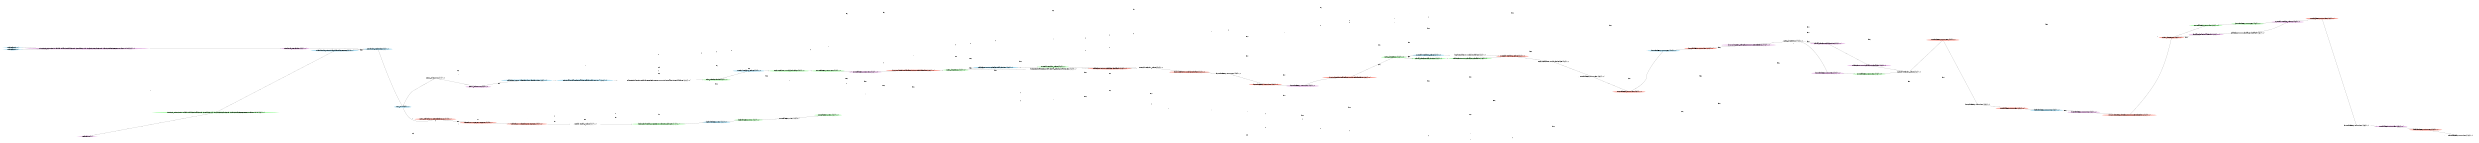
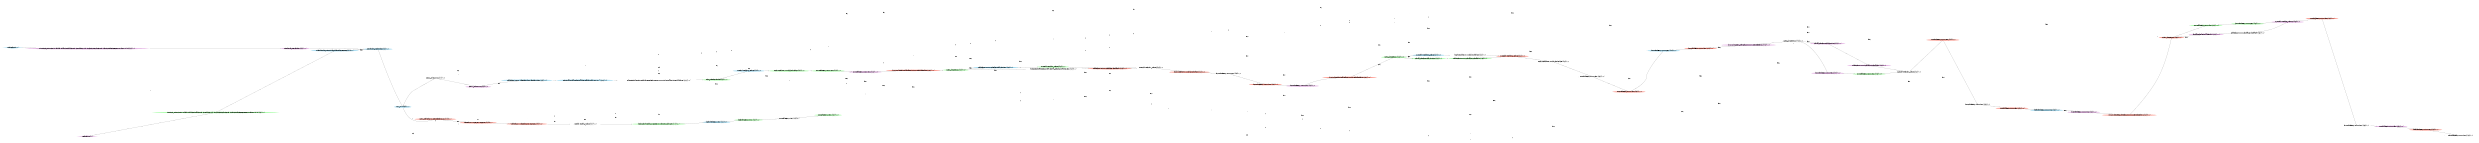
(13, 50) -> none
